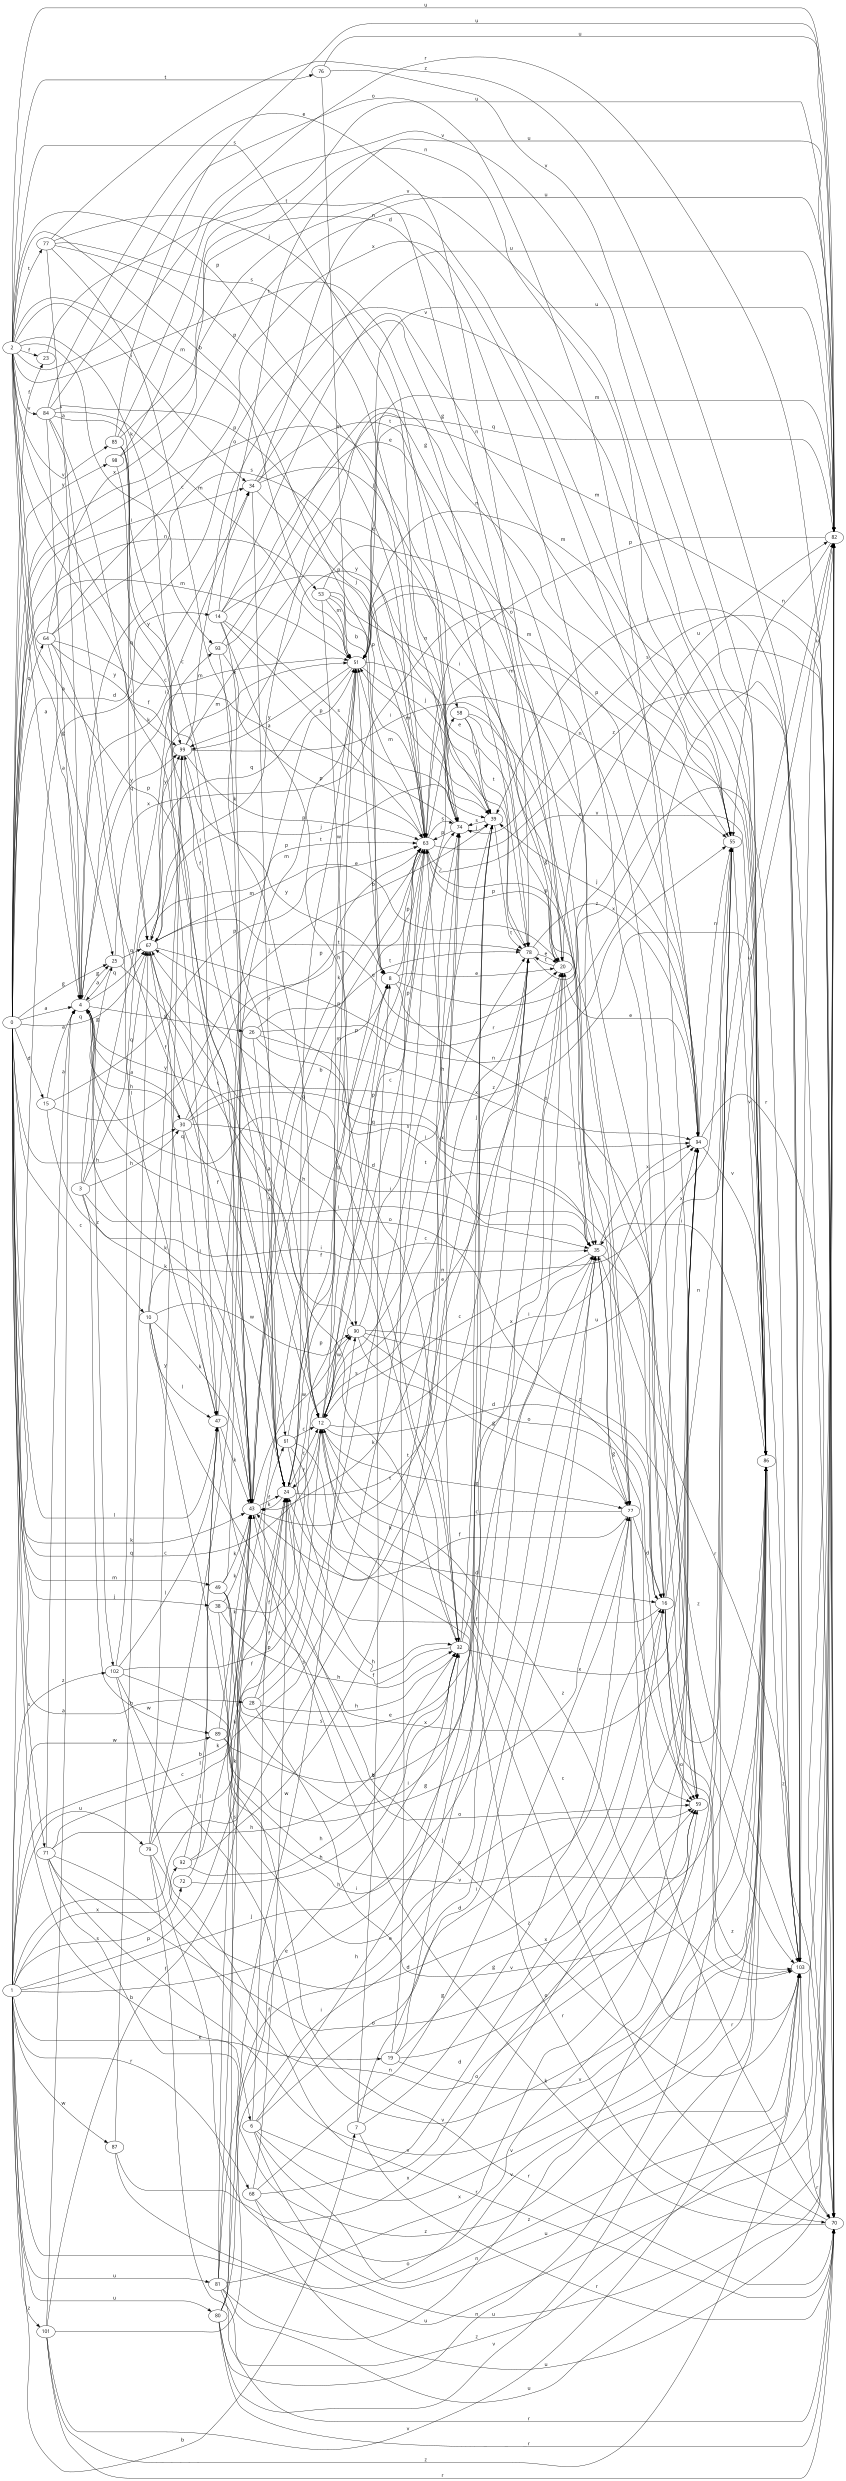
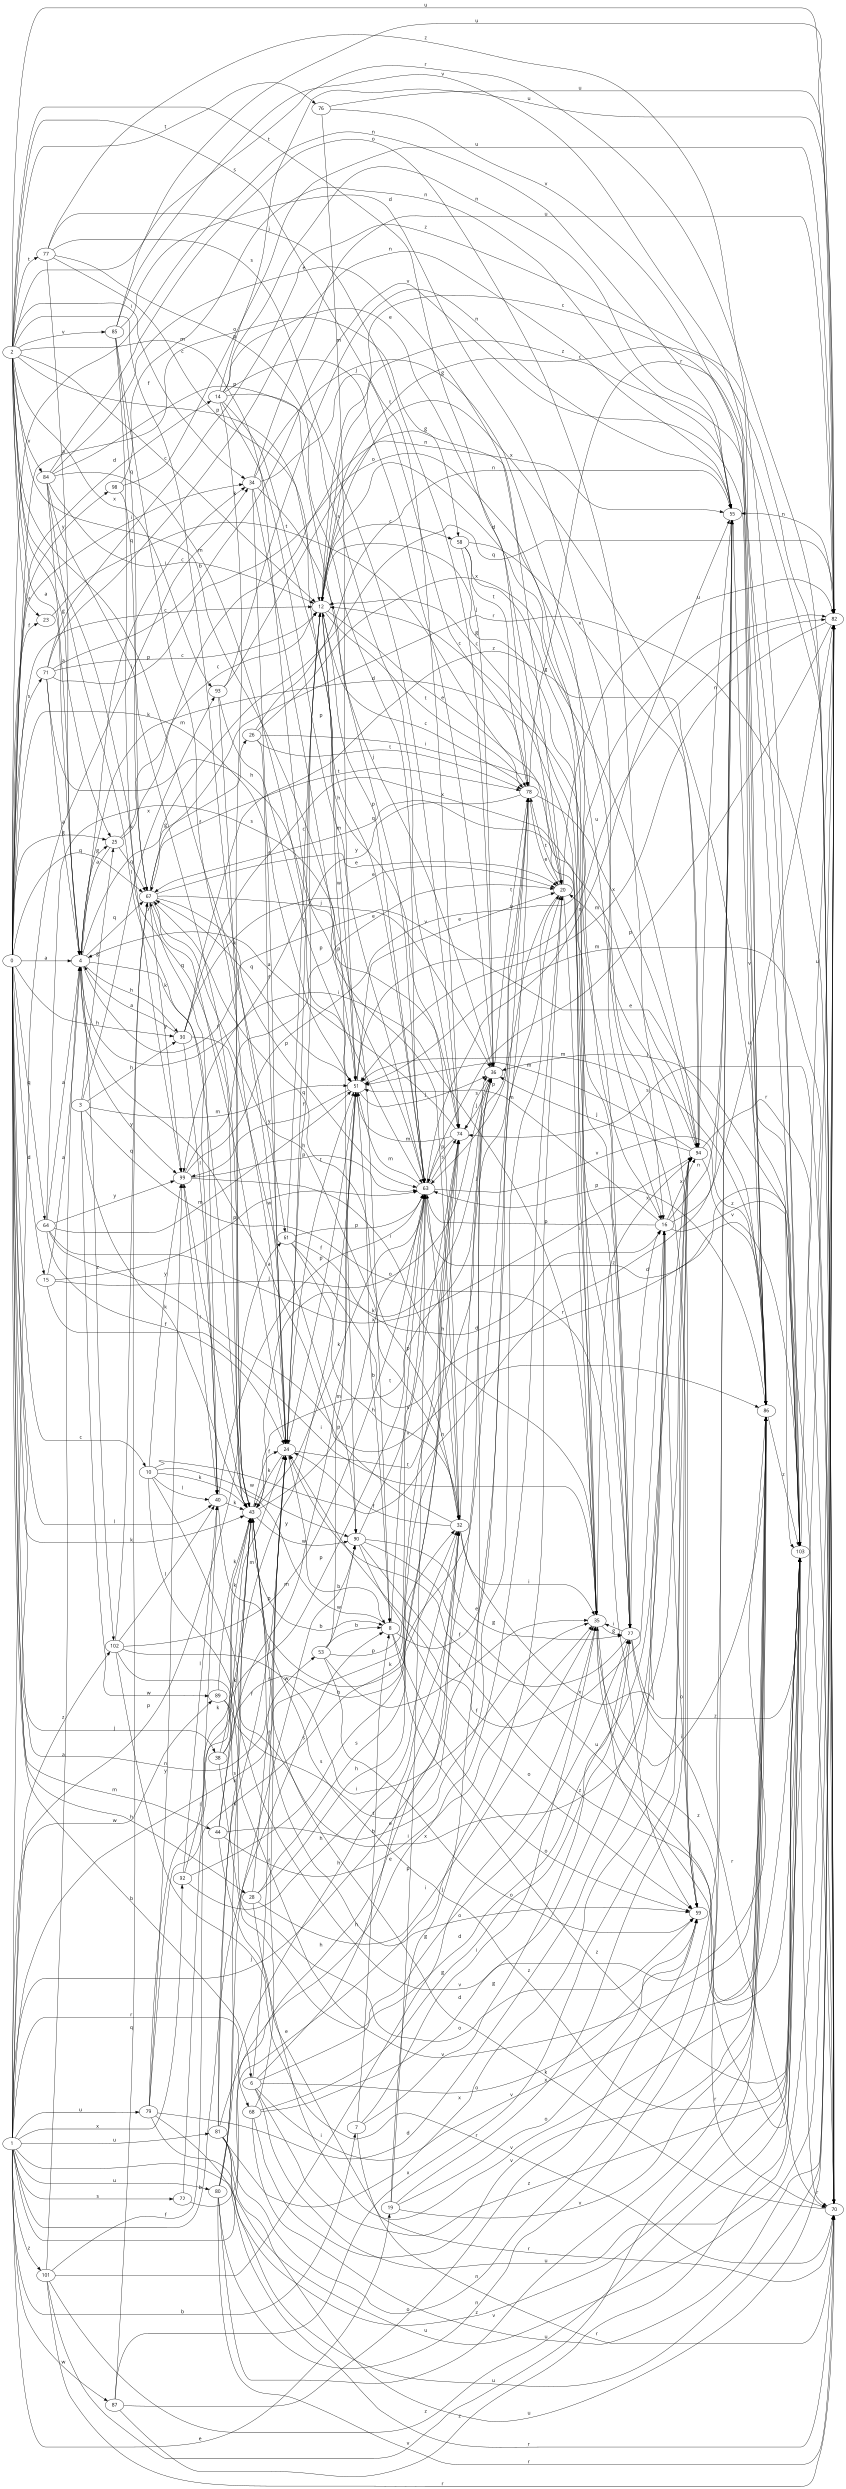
(494, 819) -> (494, 1073)
(358, 1188) -> (461, 1851)
(218, 1421) -> (218, 1500)
(218, 1588) -> (218, 1833)
none -> (734, 2208)
